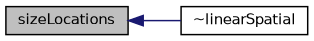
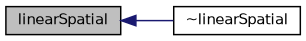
(67, 21) -> (63, 21)
